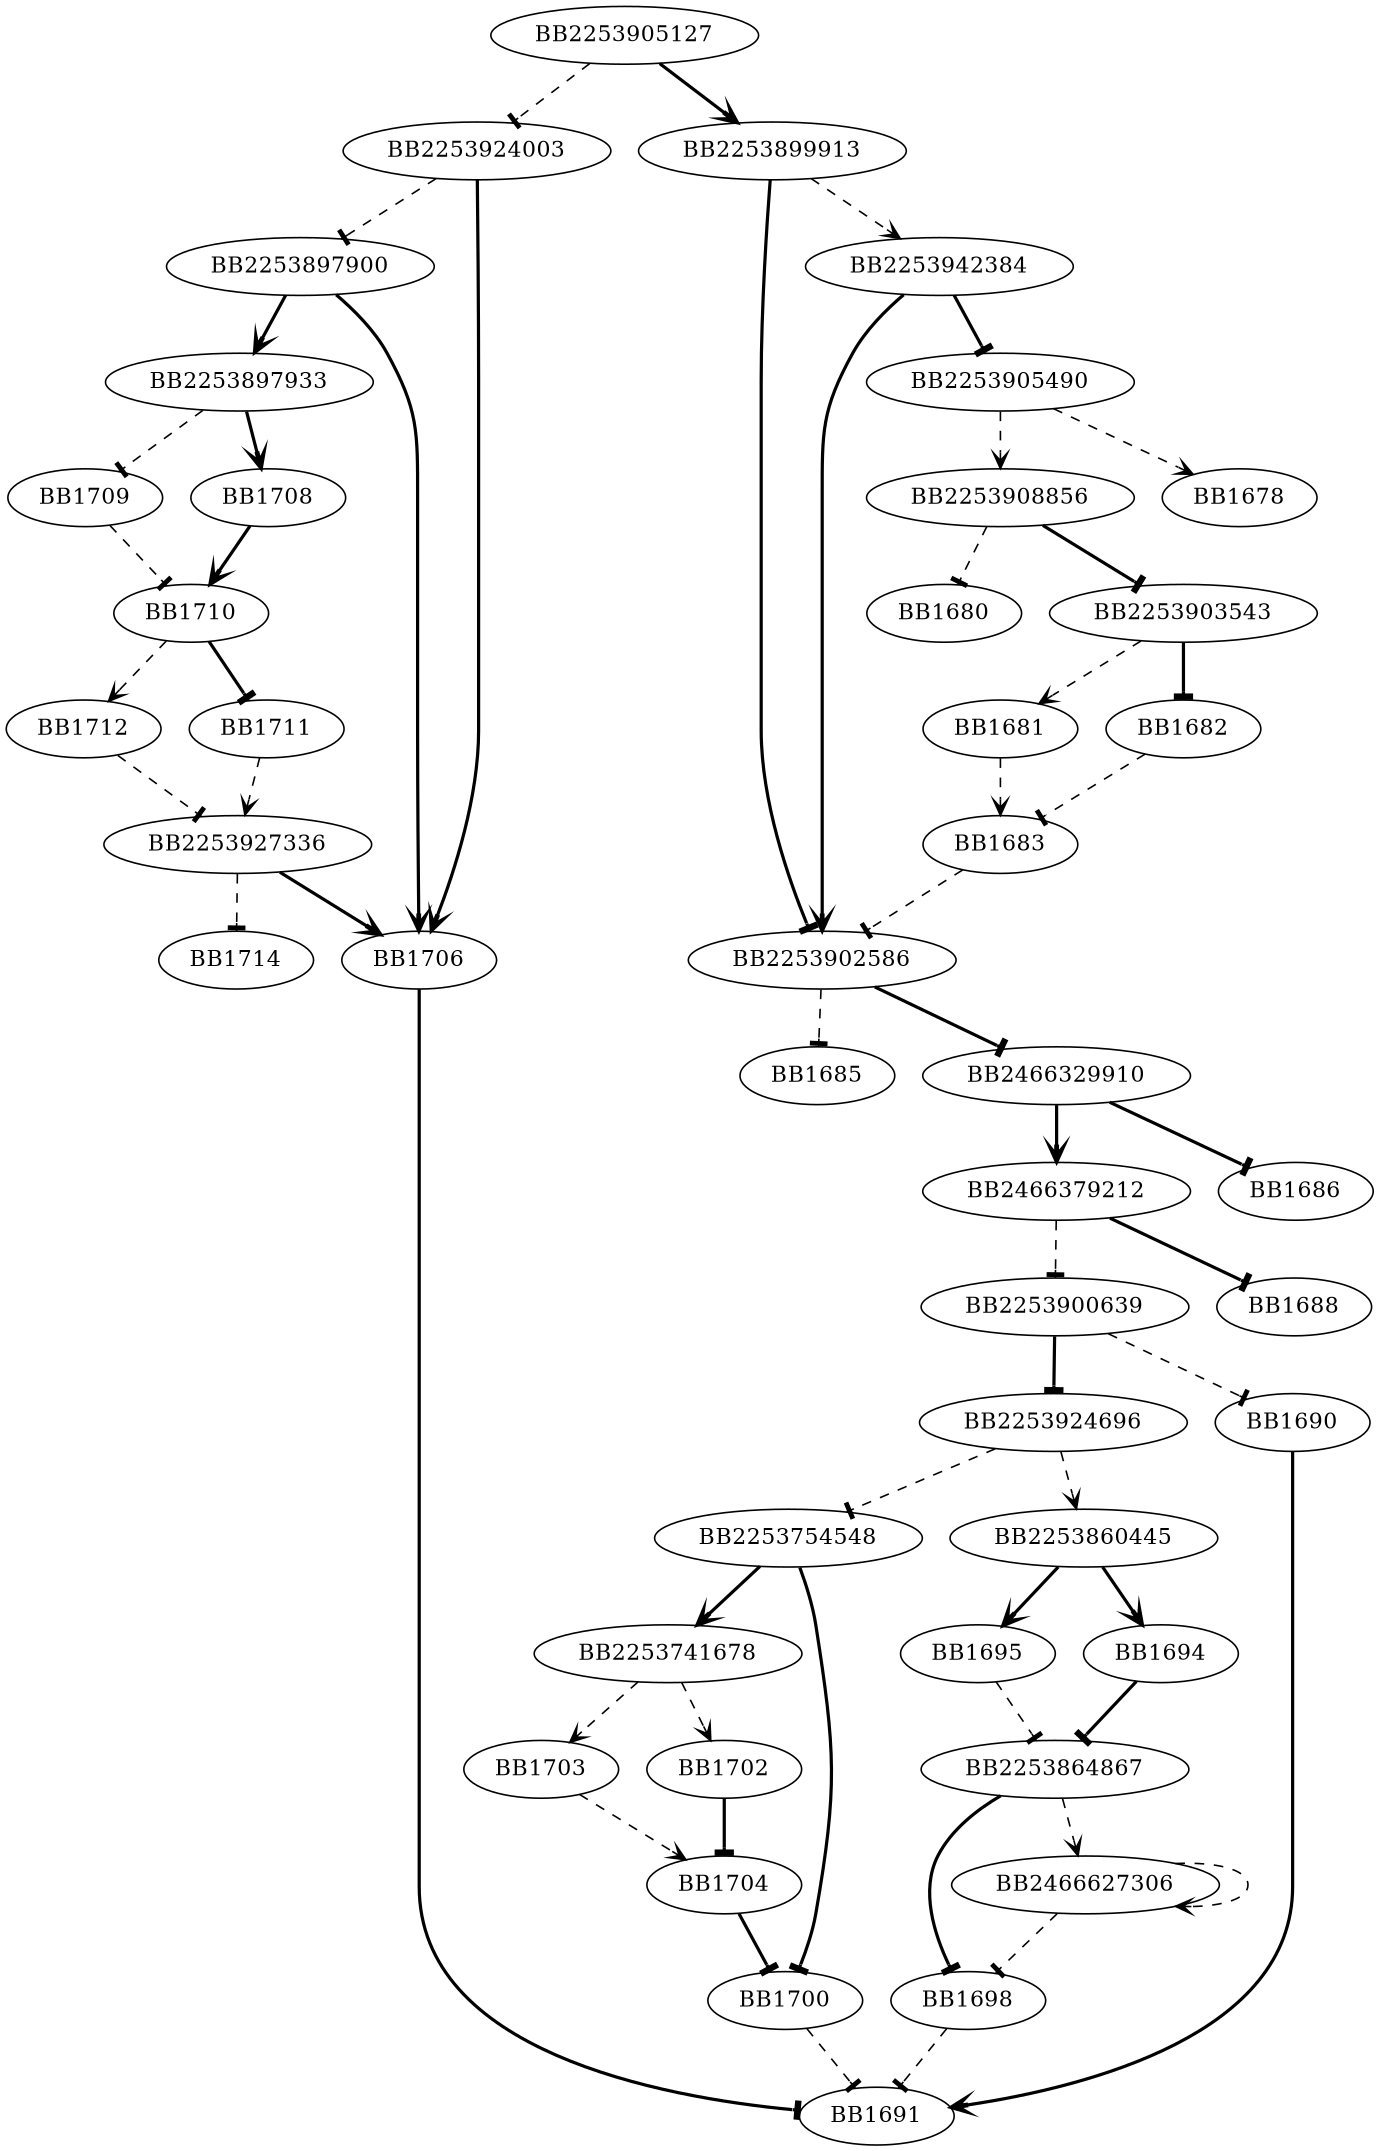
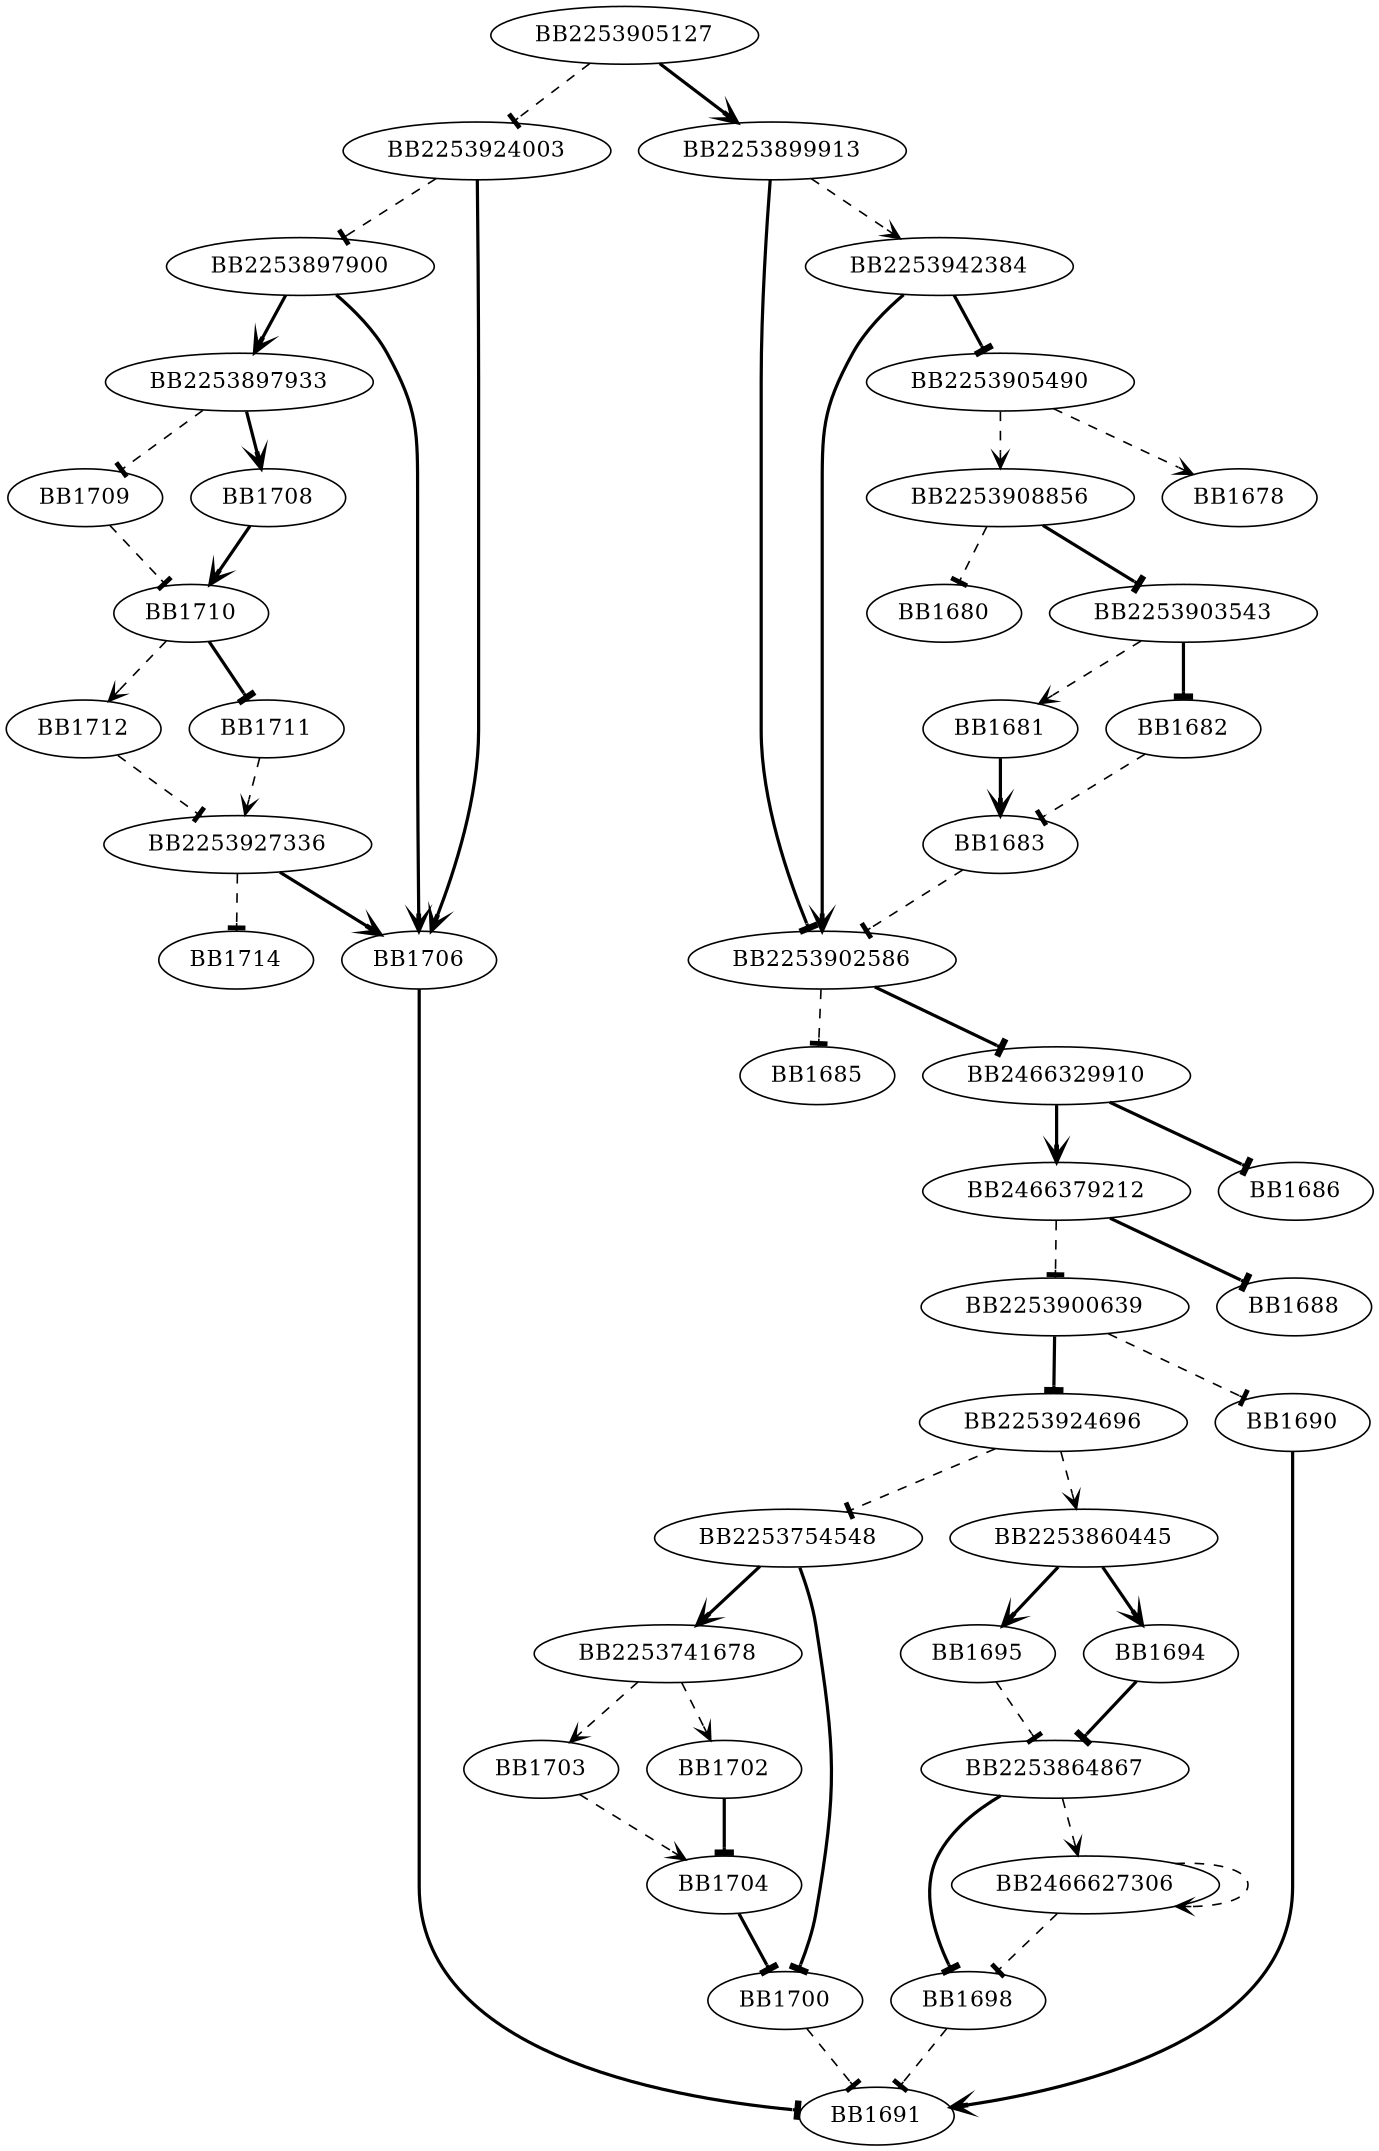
(1000, 779) -> (1000, 779)
